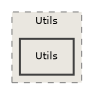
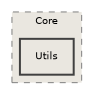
(47, 21) -> (47, 21)
